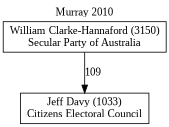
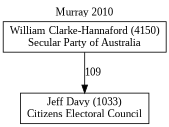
(85, 37) -> (85, 37)
